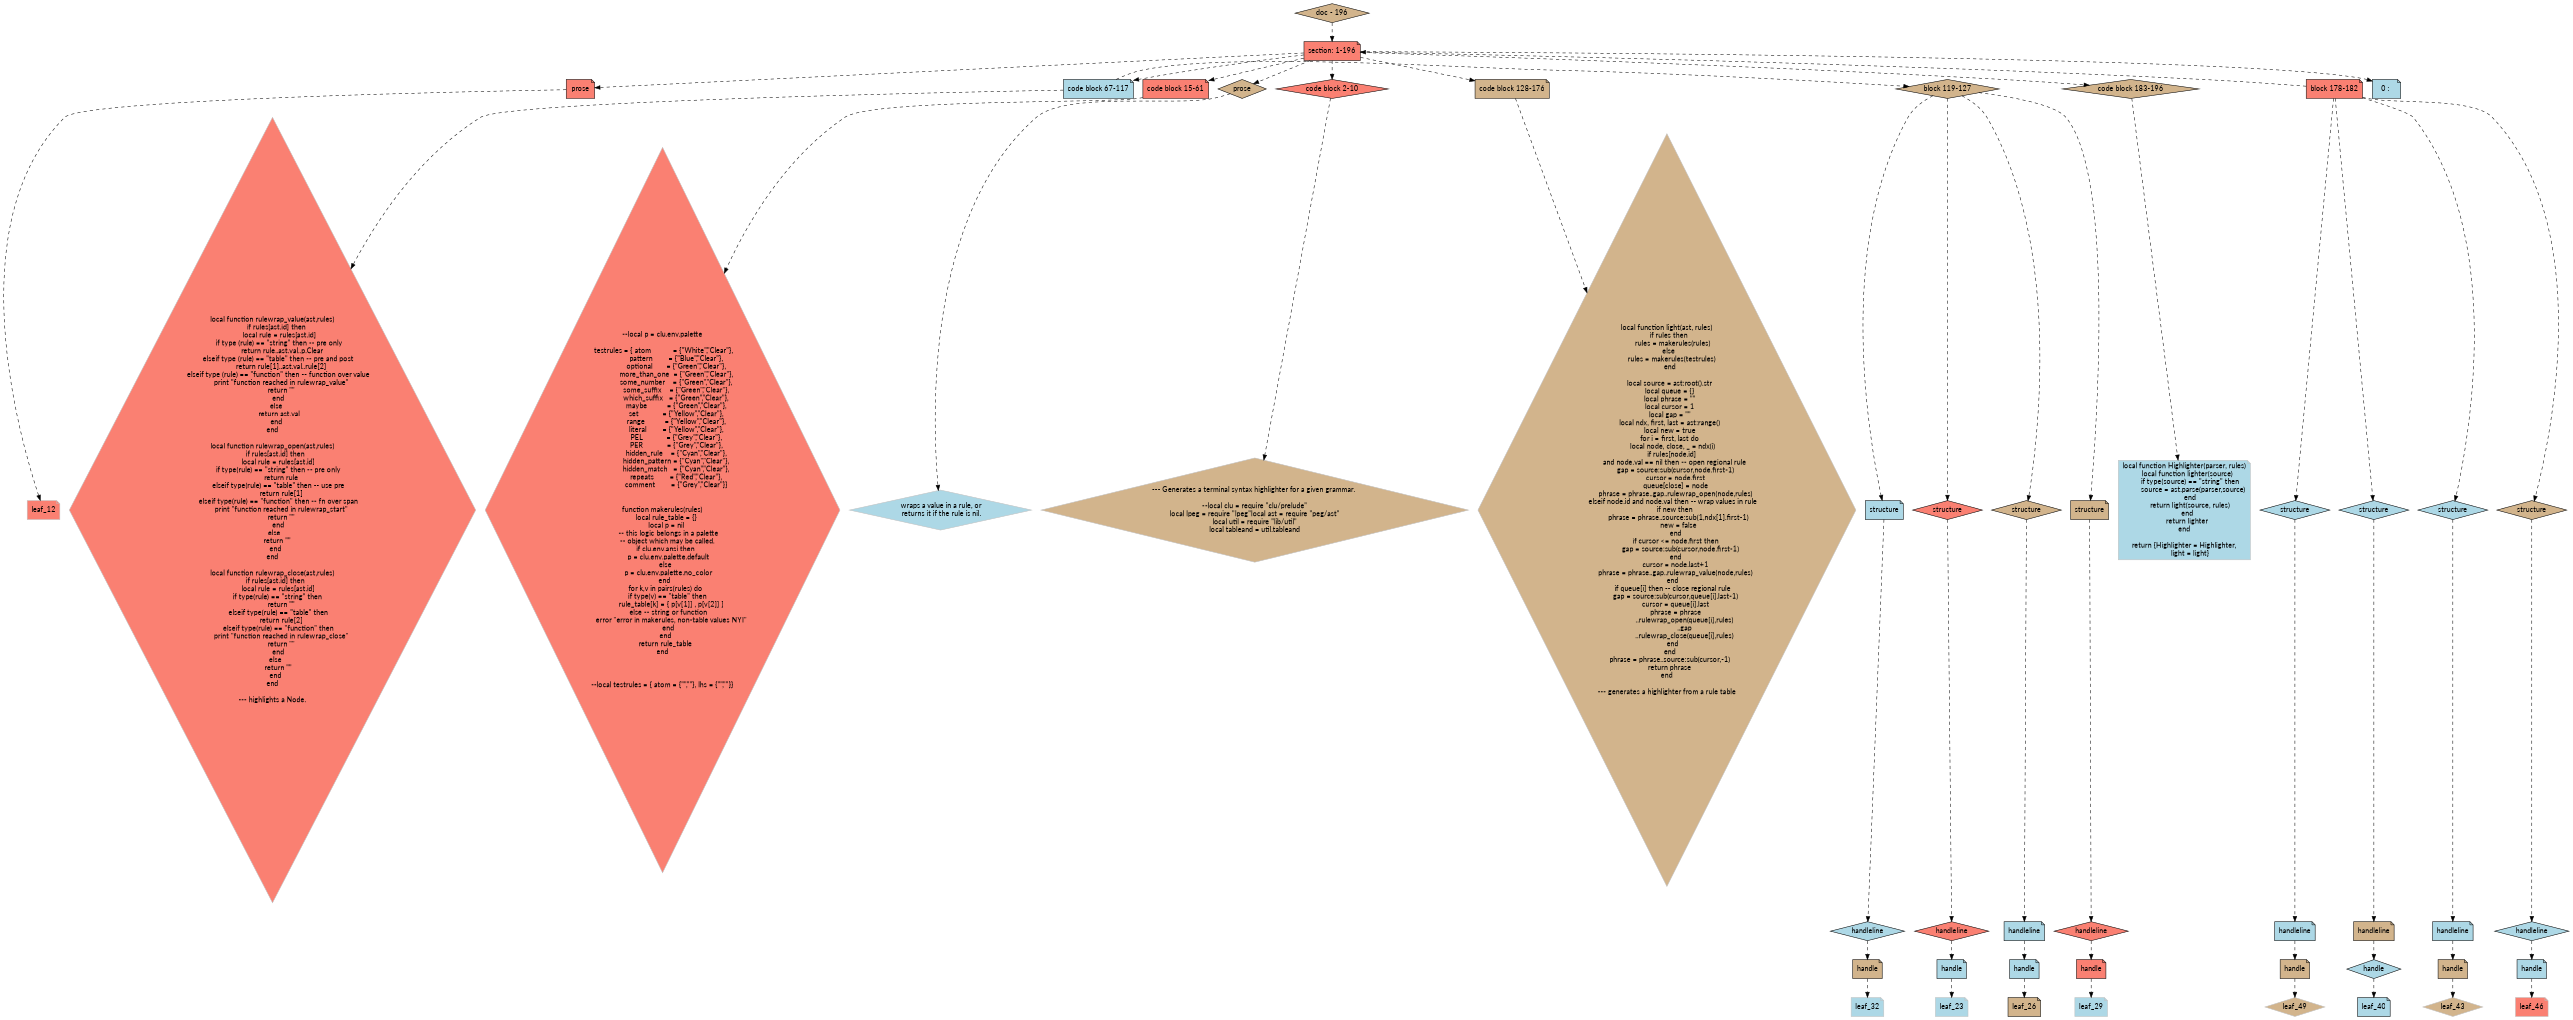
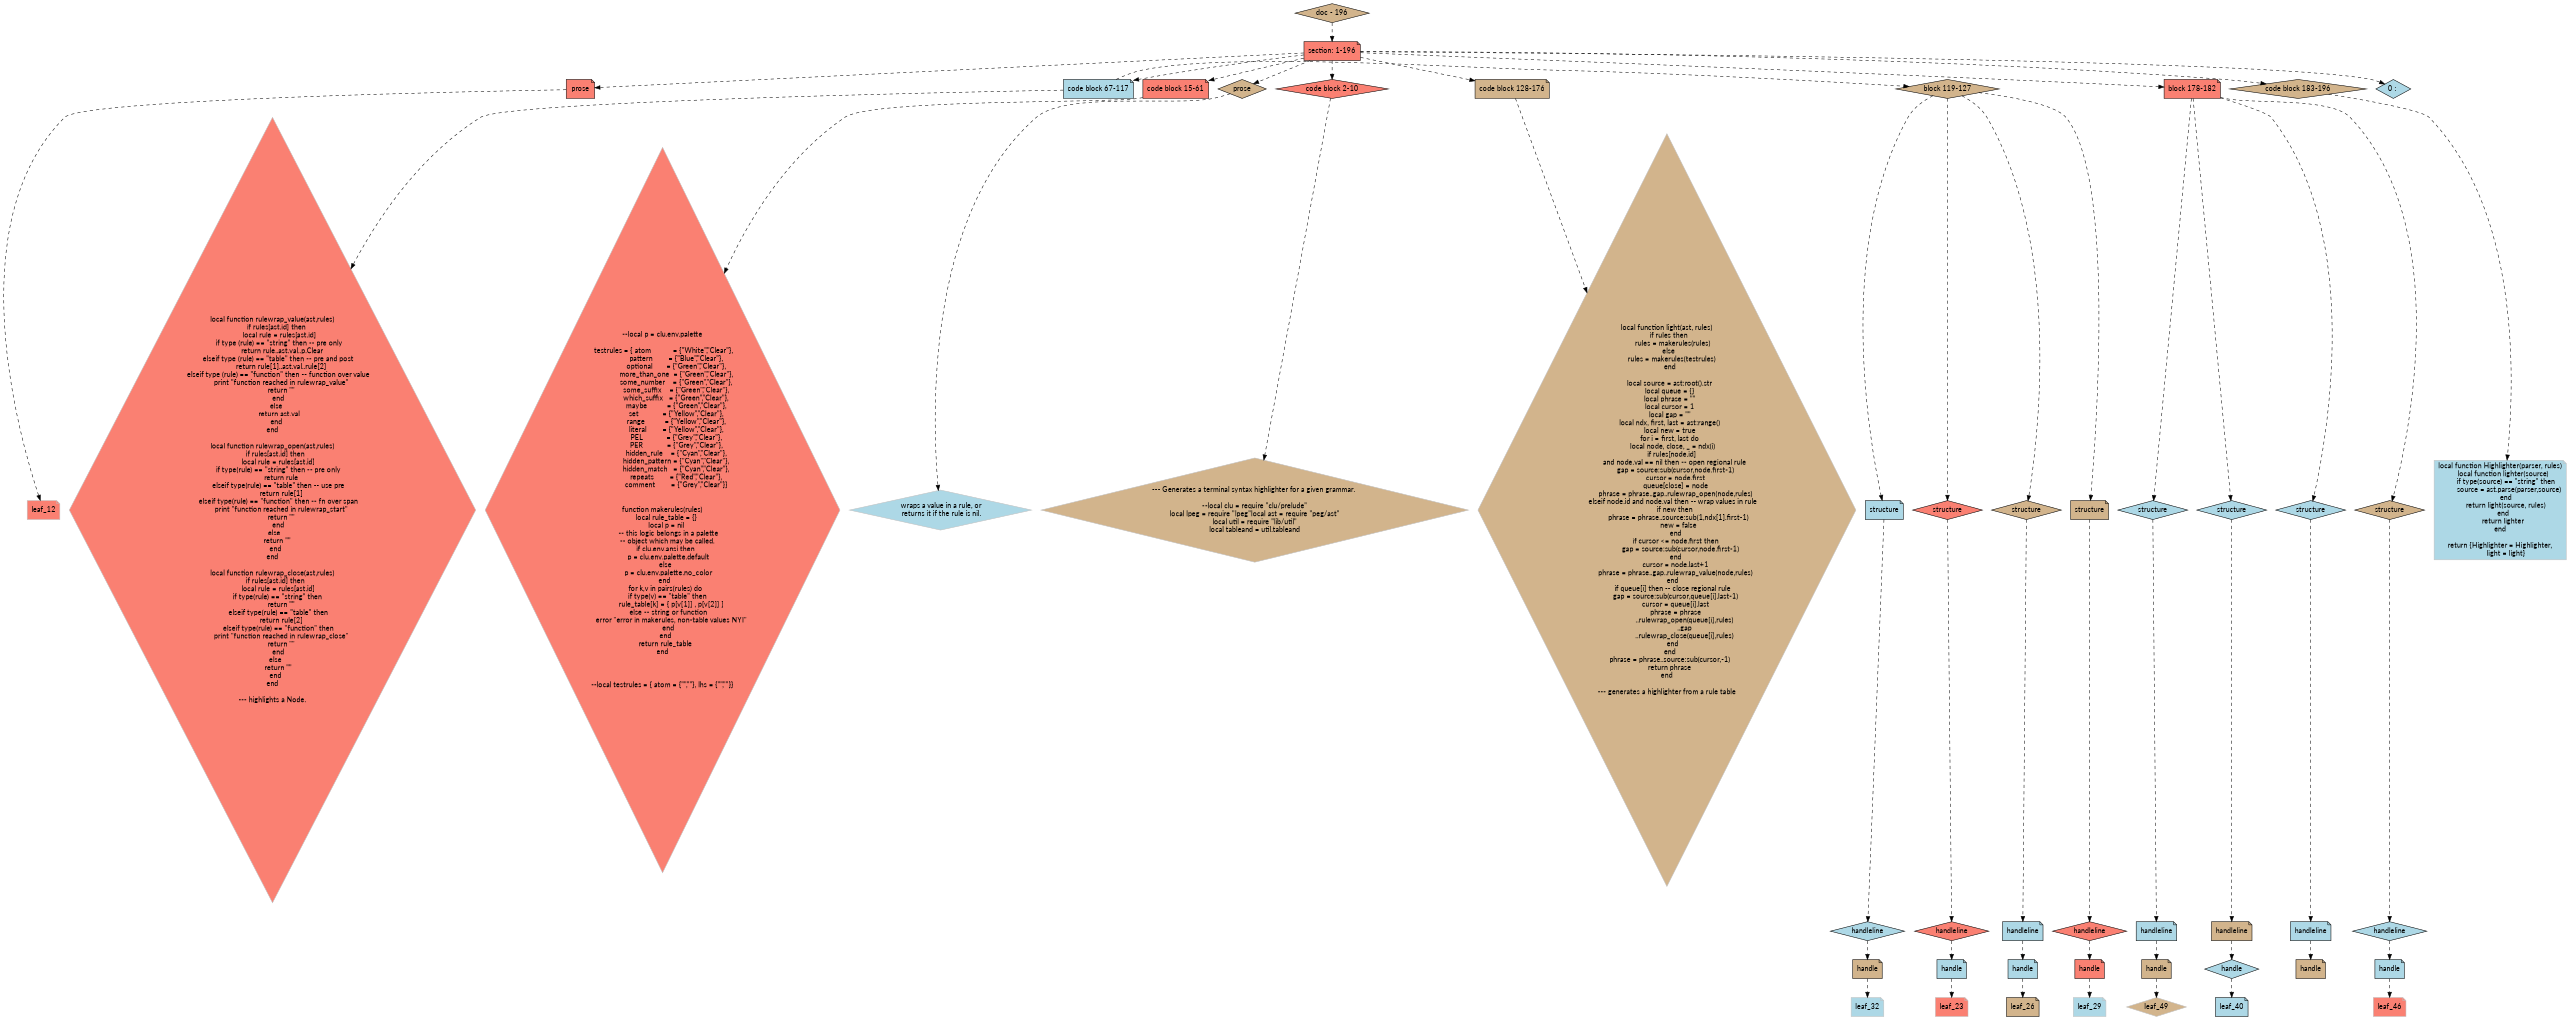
(1836, 65) -> (1760, 69)
(2386, 89) -> (2393, 89)
(1952, 1007) -> (1952, 1007)
(2453, 1007) -> none
